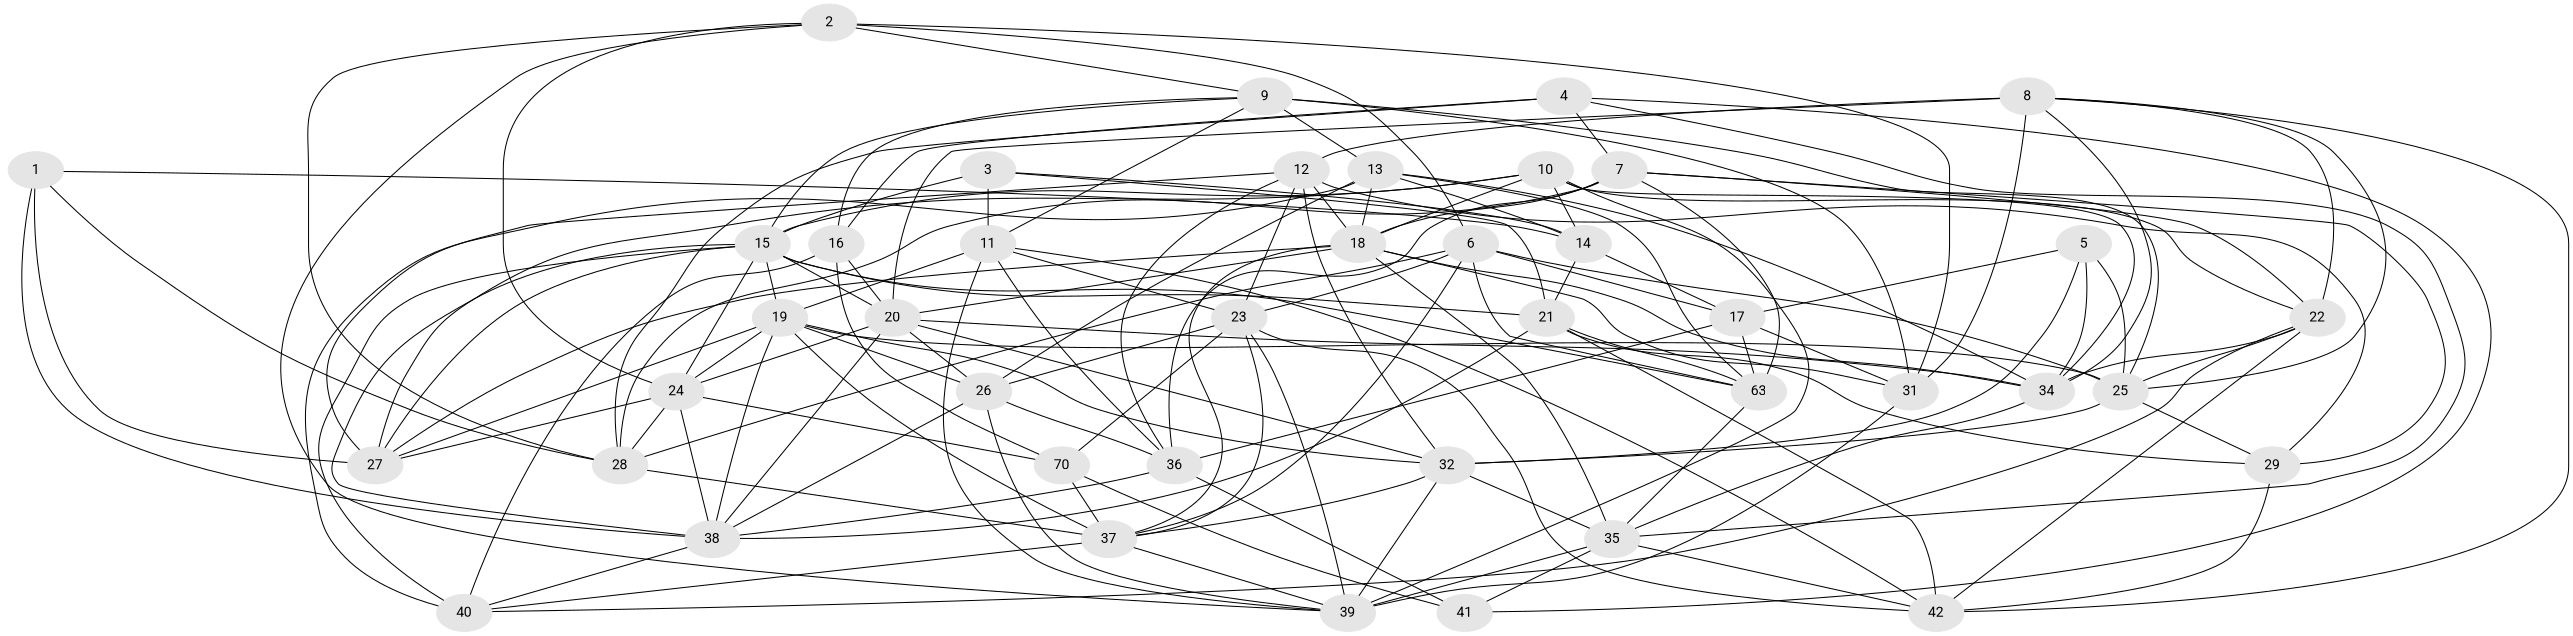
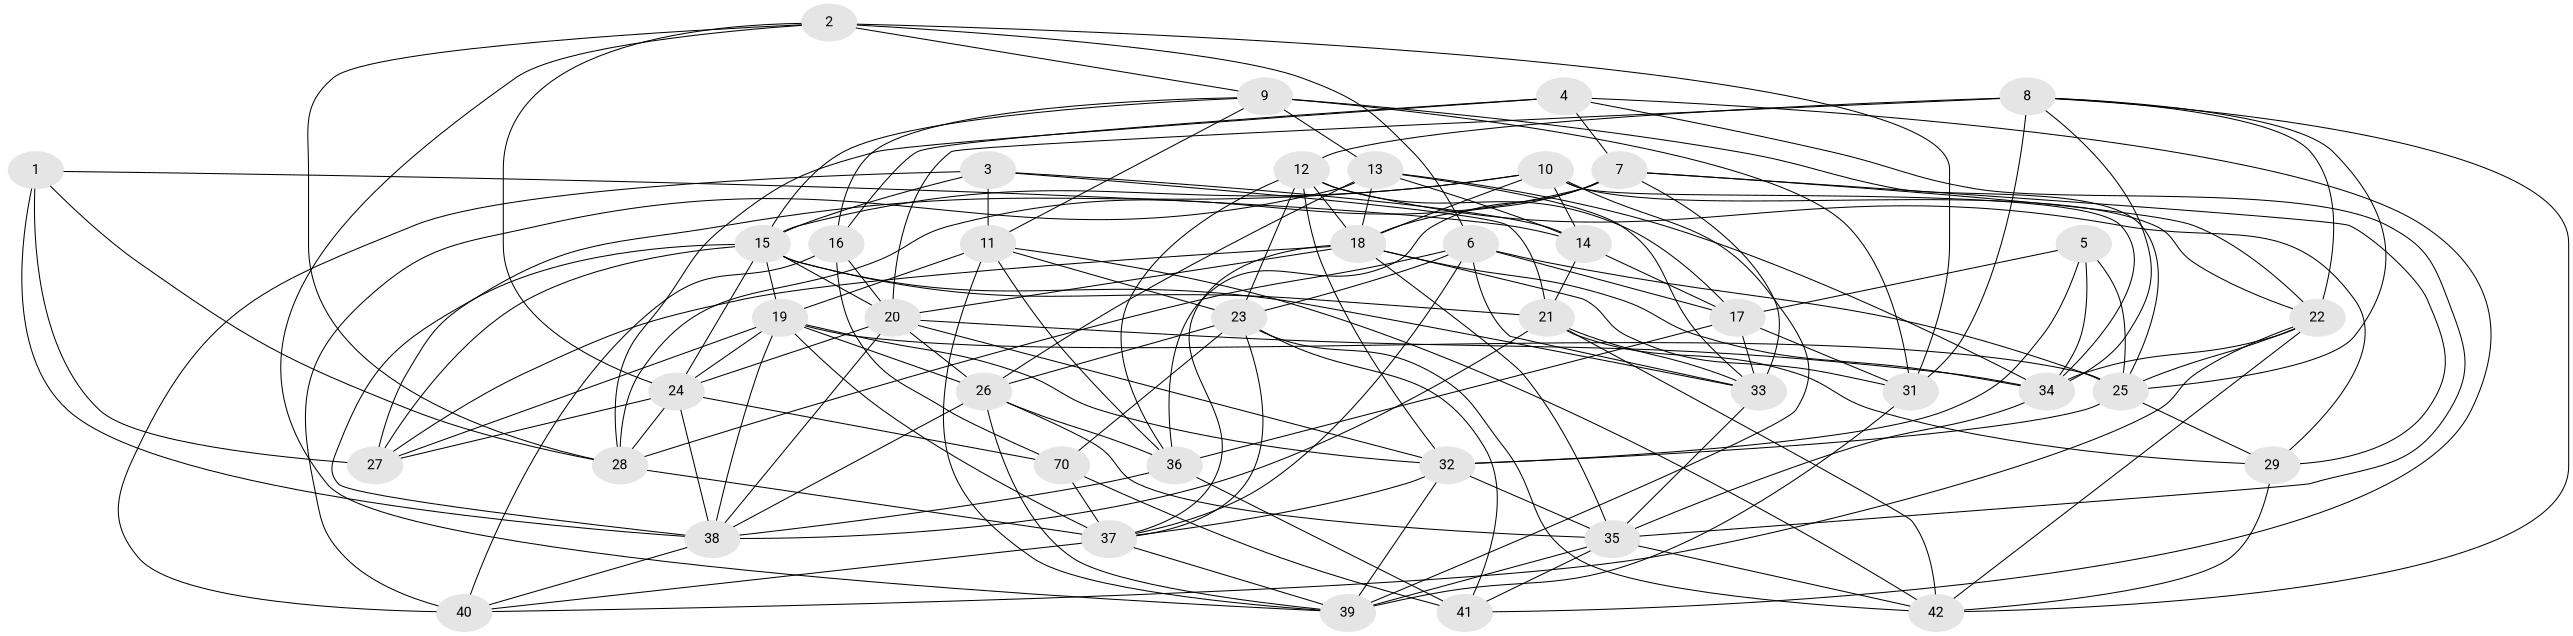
(726, 210) -> (1536, 204)
(388, 314) -> (303, 273)
(1759, 392) -> (1759, 392)
(1308, 461) -> (1450, 407)
none -> (1297, 517)
